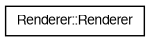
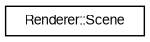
(75, 21) -> (75, 21)
